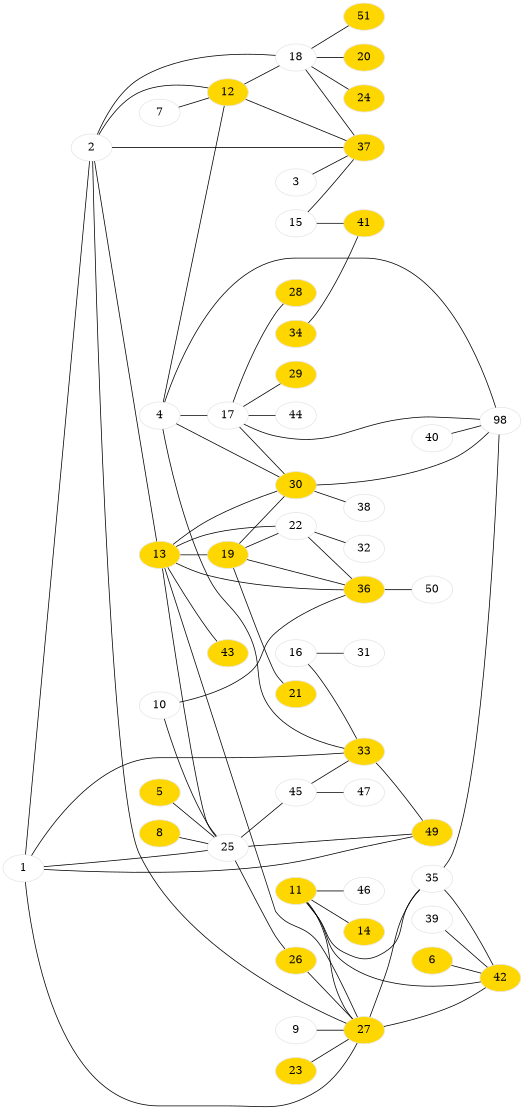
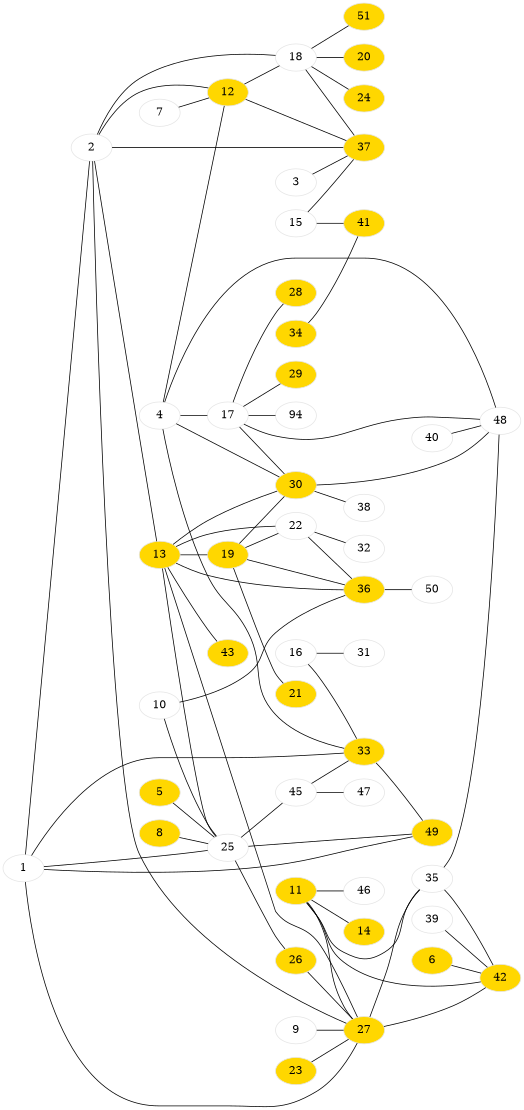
(296, 416) -> (296, 416)
(500, 421) -> (500, 421)
